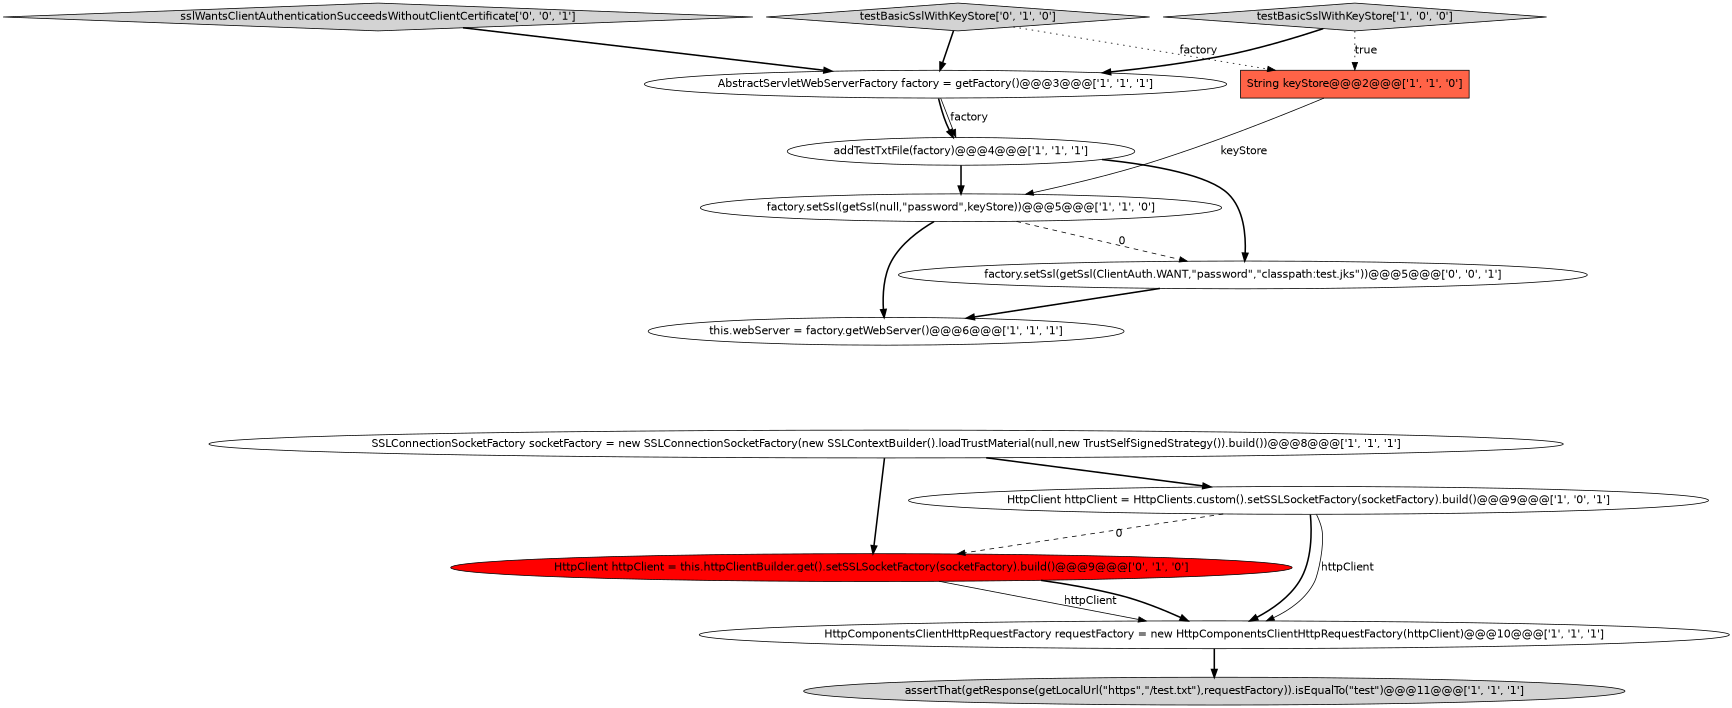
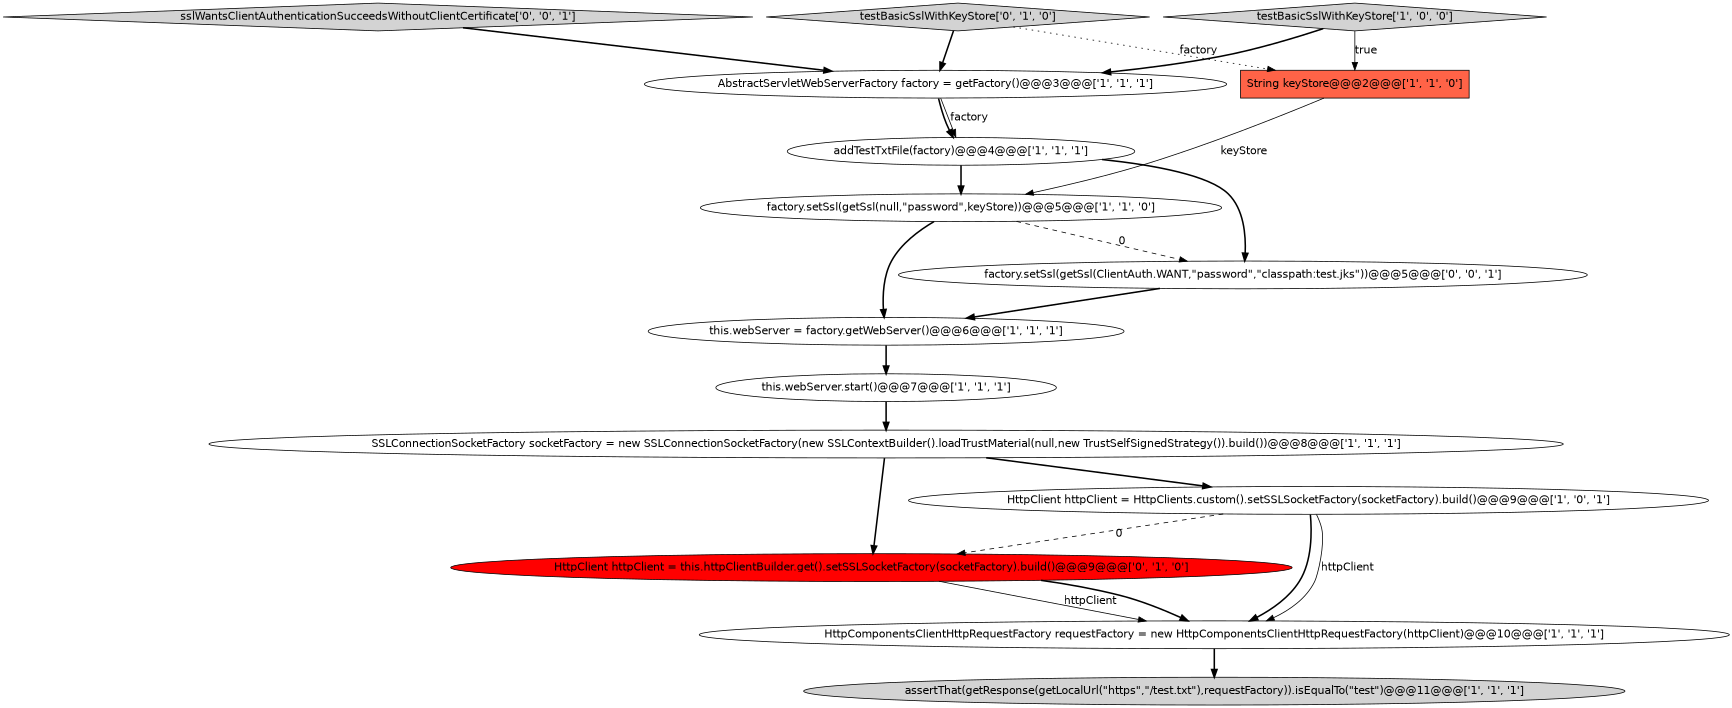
(1355, 47) -> (1355, 47)
none -> (886, 388)
